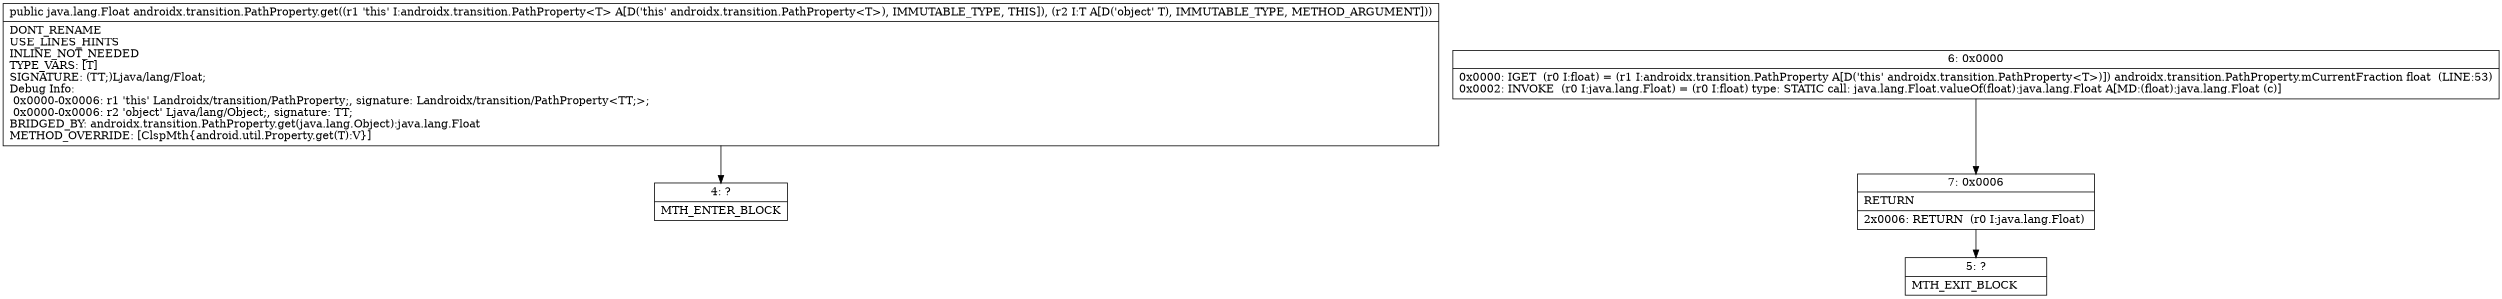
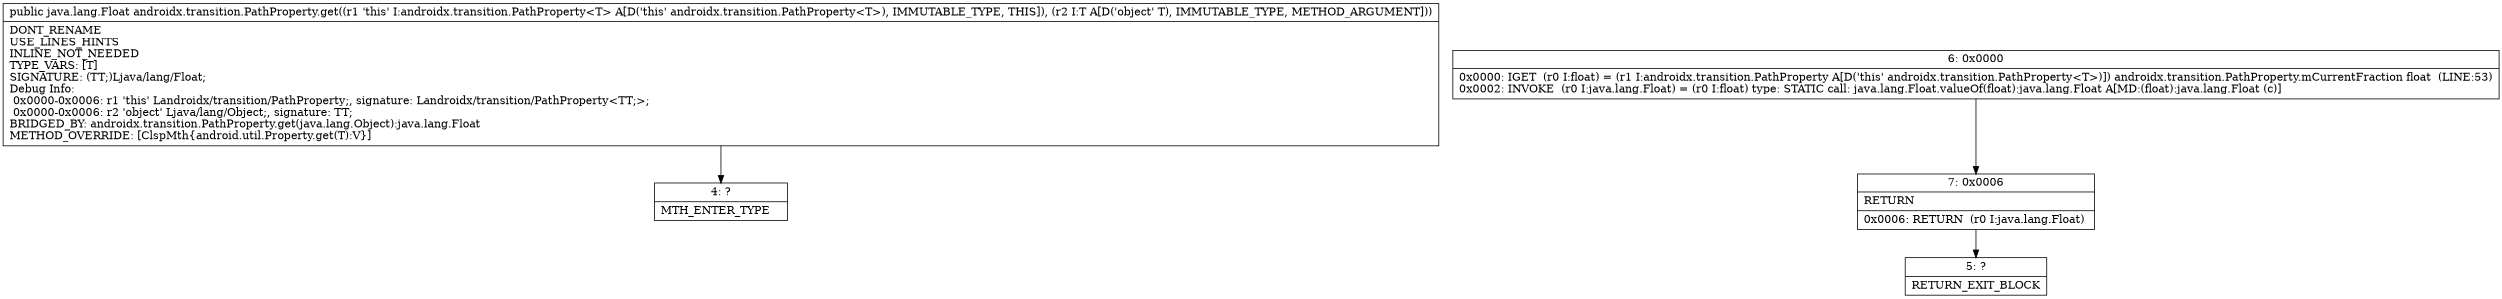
(721, 211) -> (715, 211)
(1976, 220) -> (1976, 220)
(1965, 285) -> (1976, 285)
